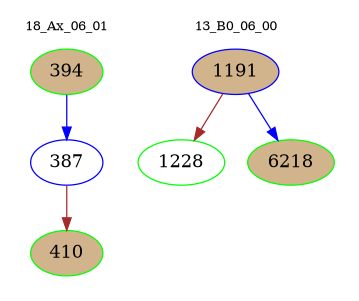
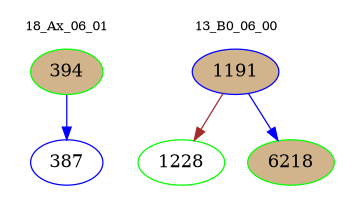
(67, 253) -> none
